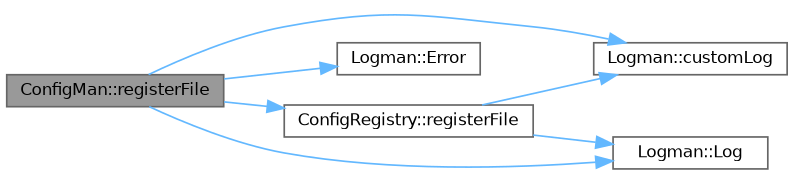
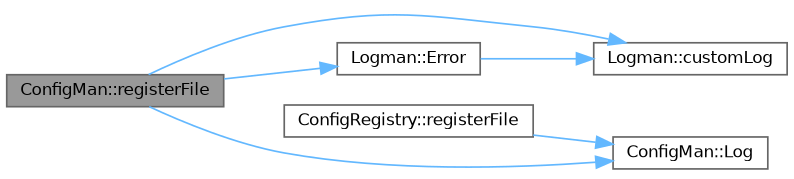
(541, 92) -> (528, 59)
(246, 104) -> none
(690, 153) -> (690, 153)
